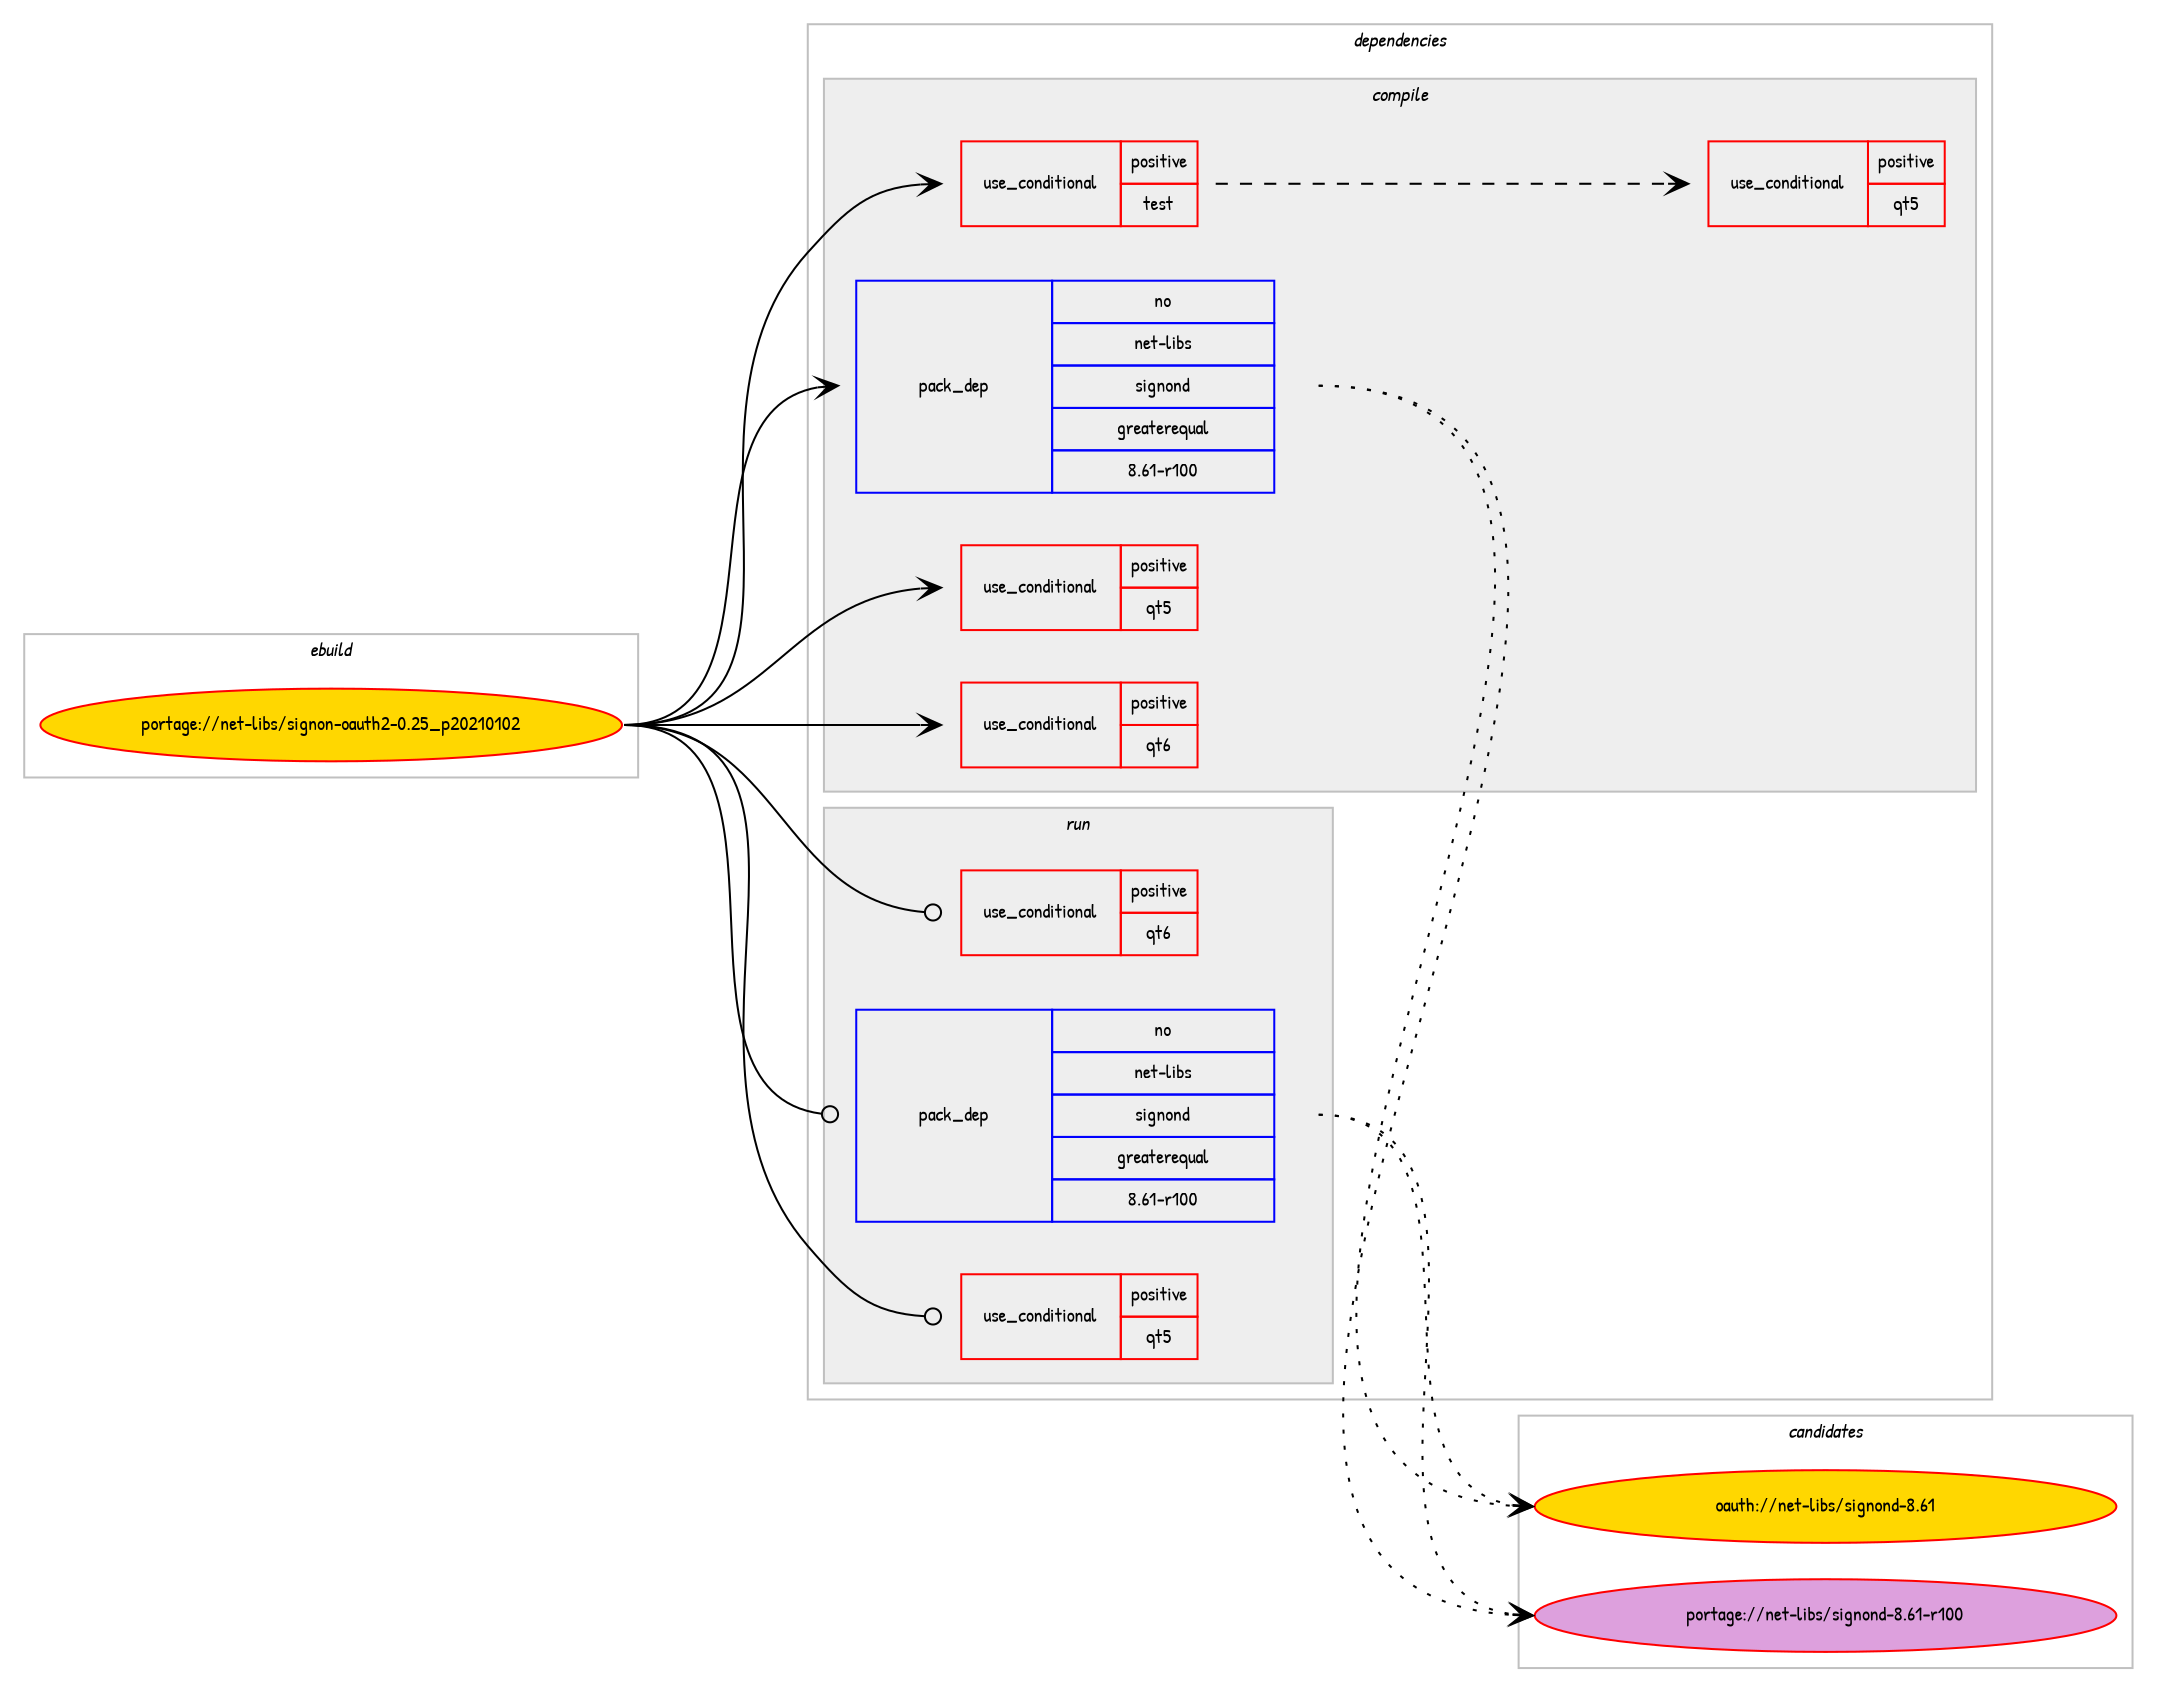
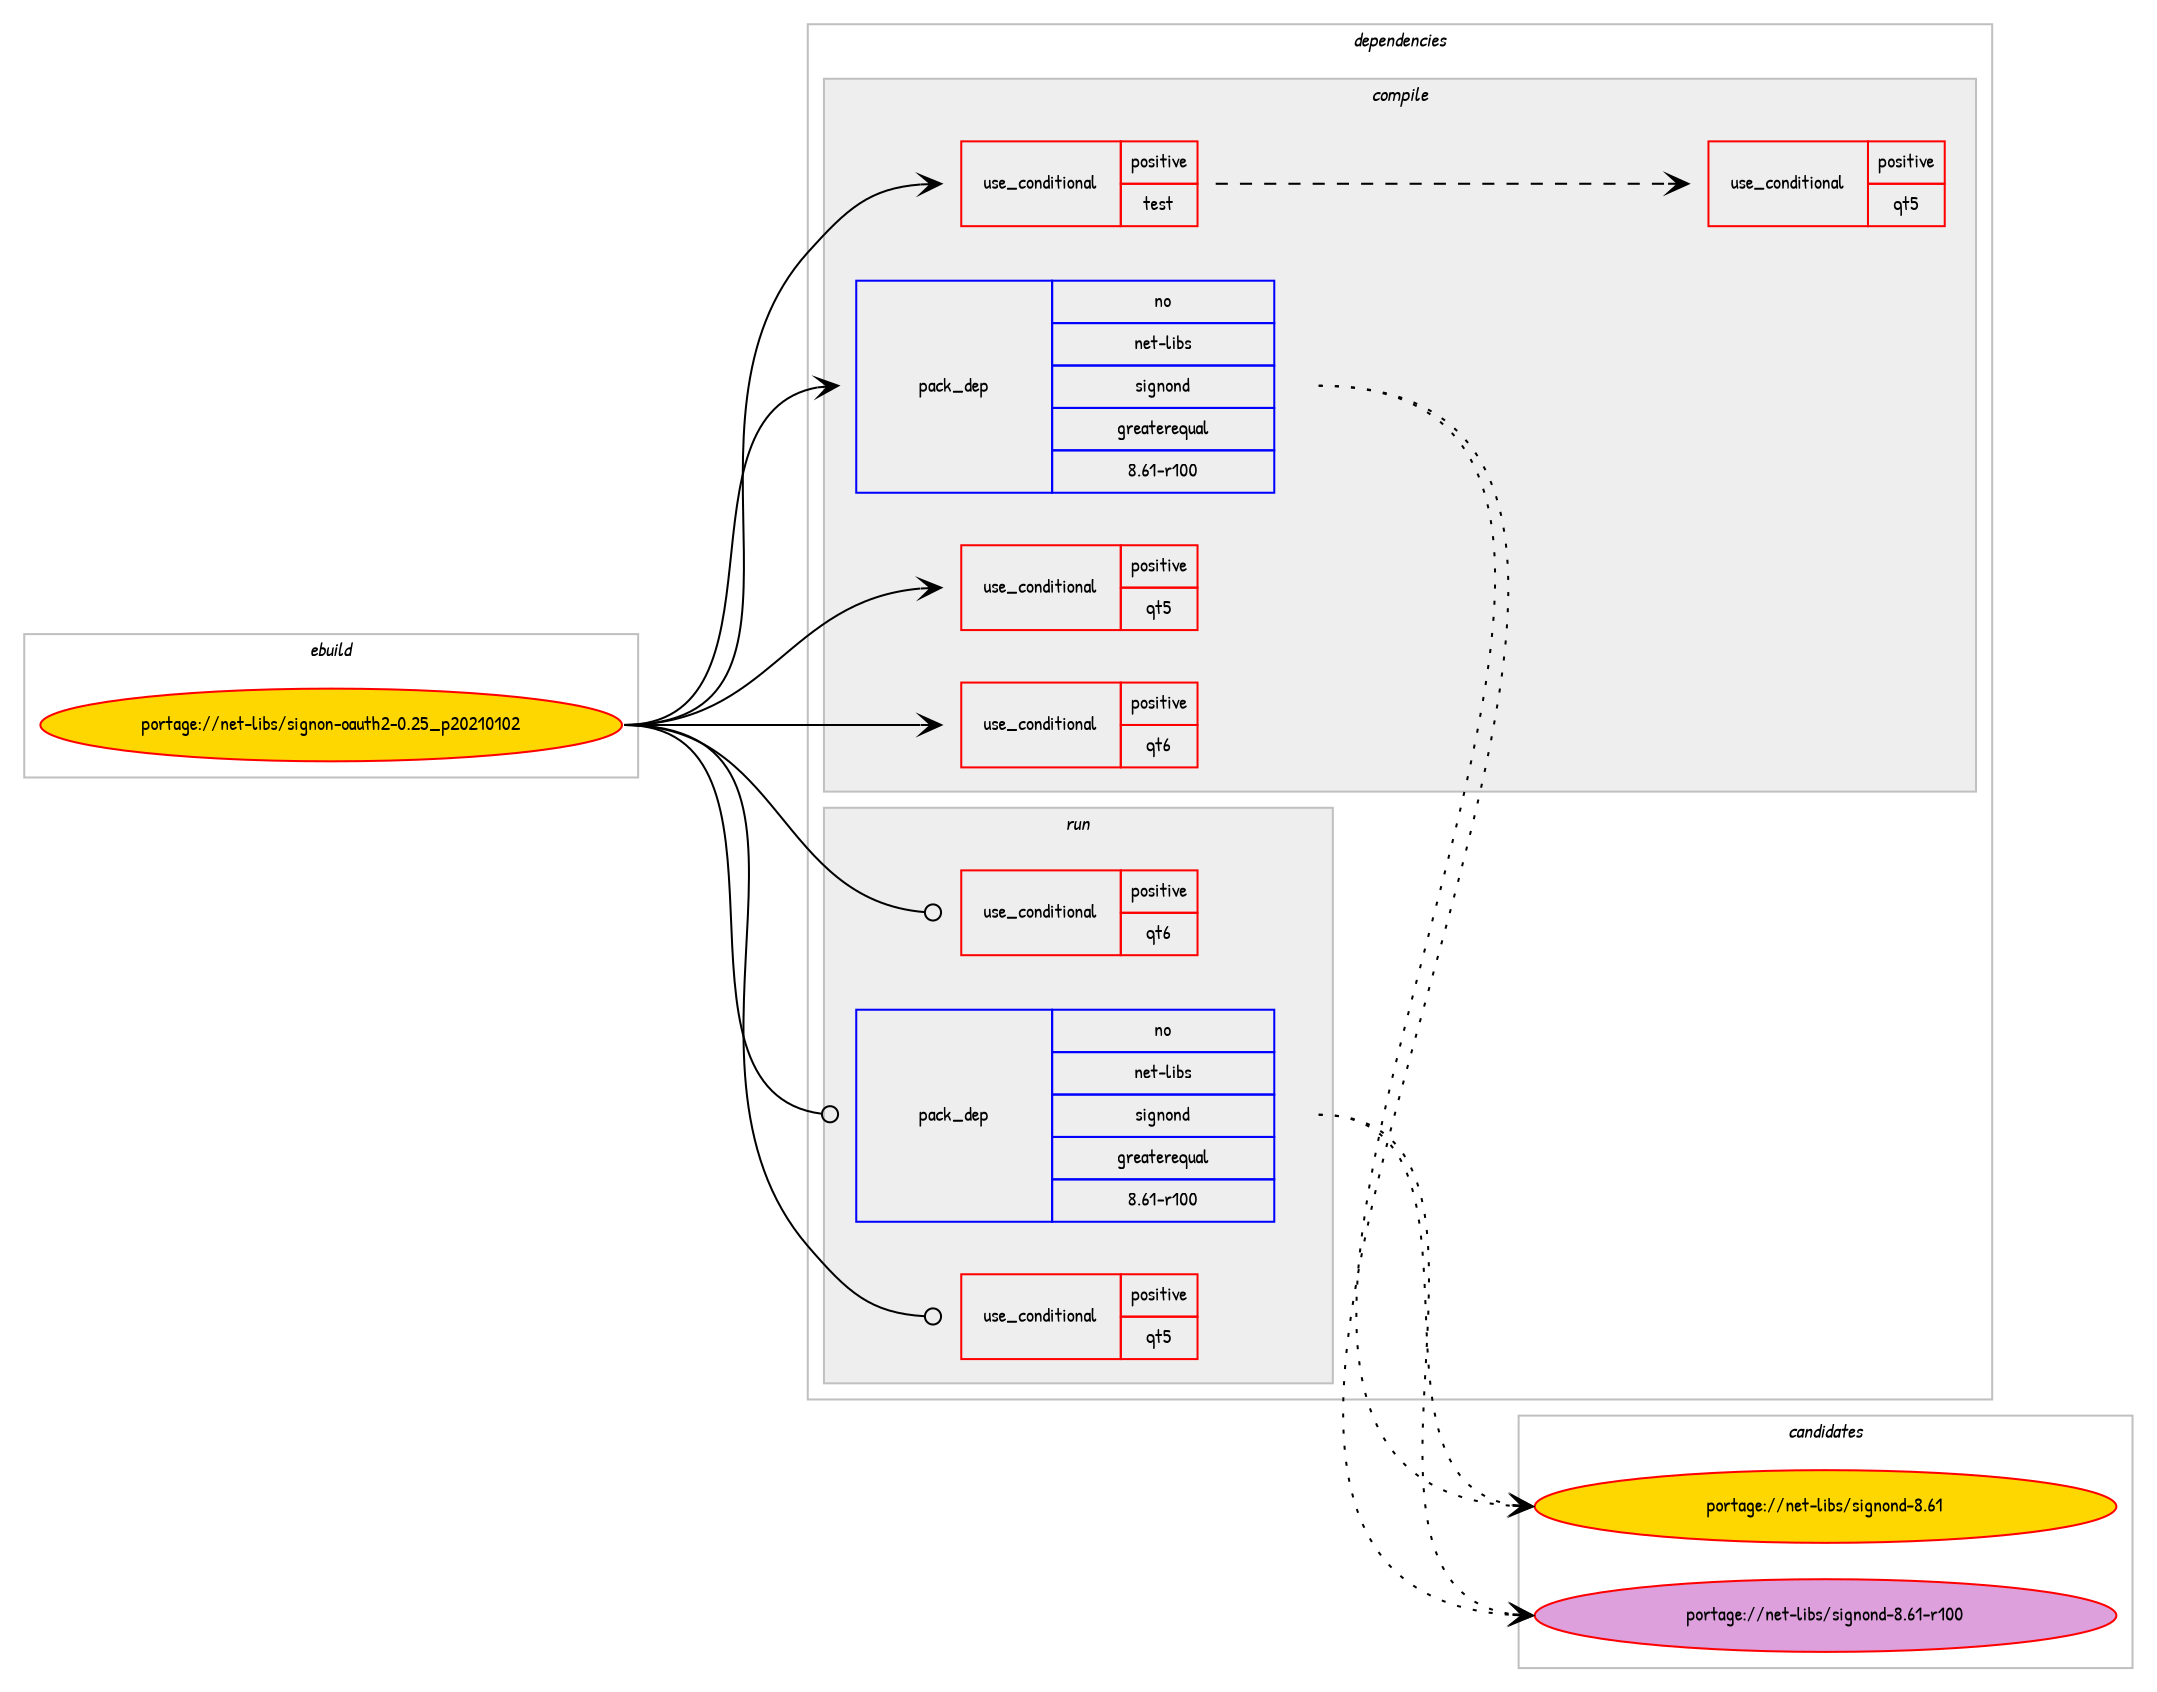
(1826, 1507) -> (1826, 1507)
